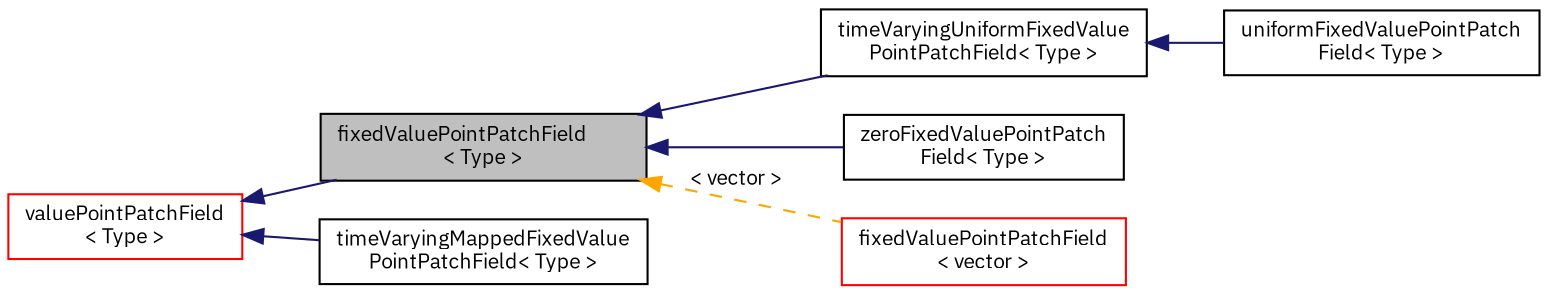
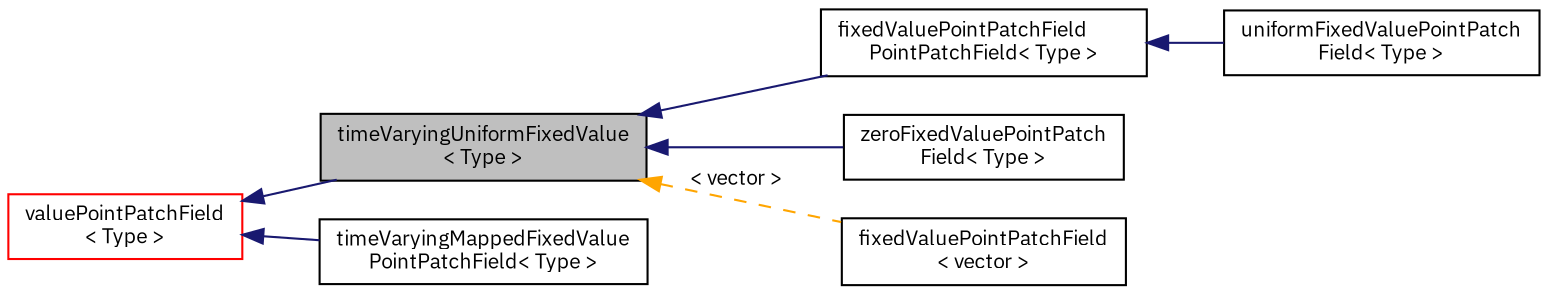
(984, 43) -> (984, 43)
(484, 147) -> (484, 147)
(984, 252) -> (984, 252)
